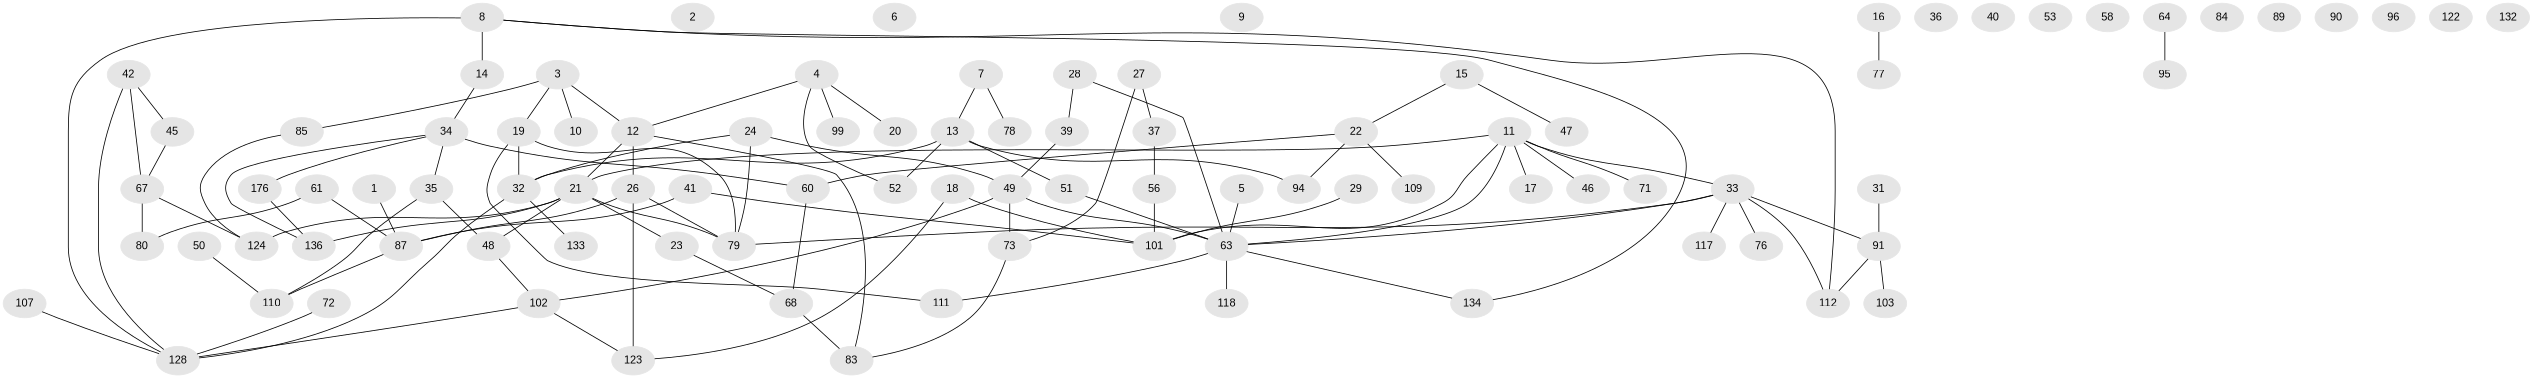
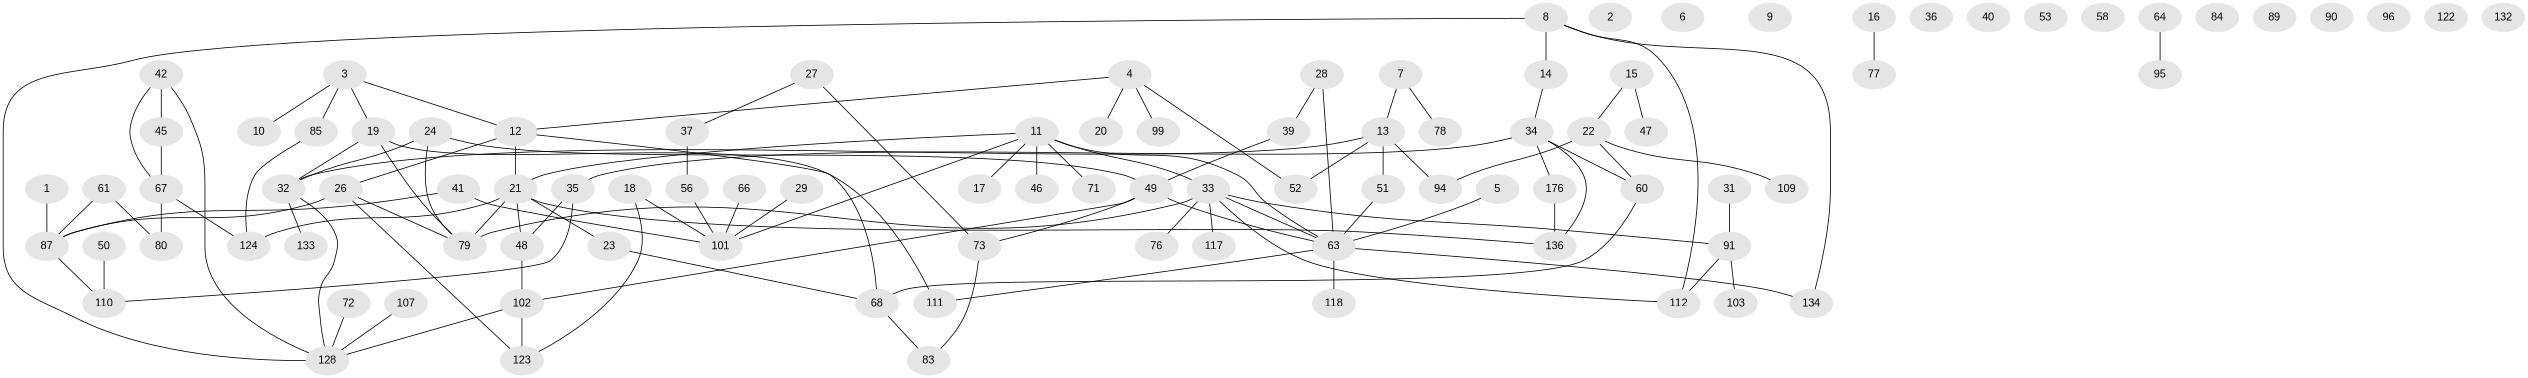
(833, 173) -> (844, 190)
none -> (744, 189)
